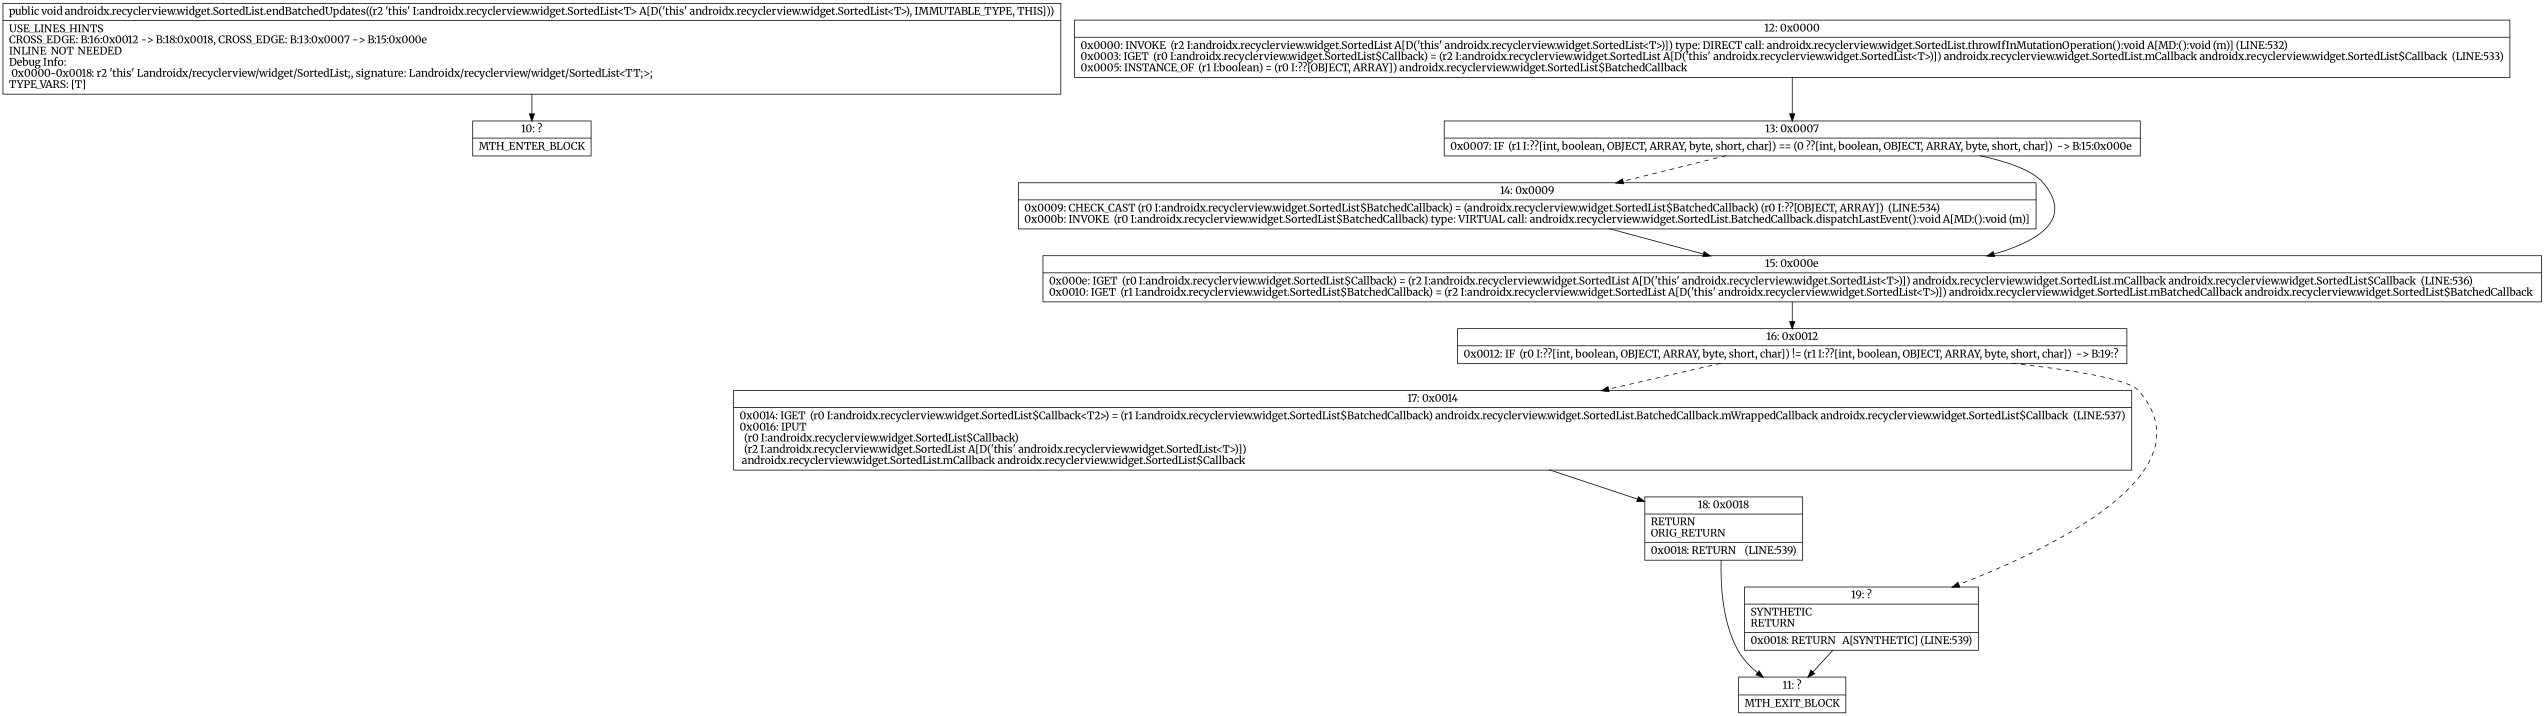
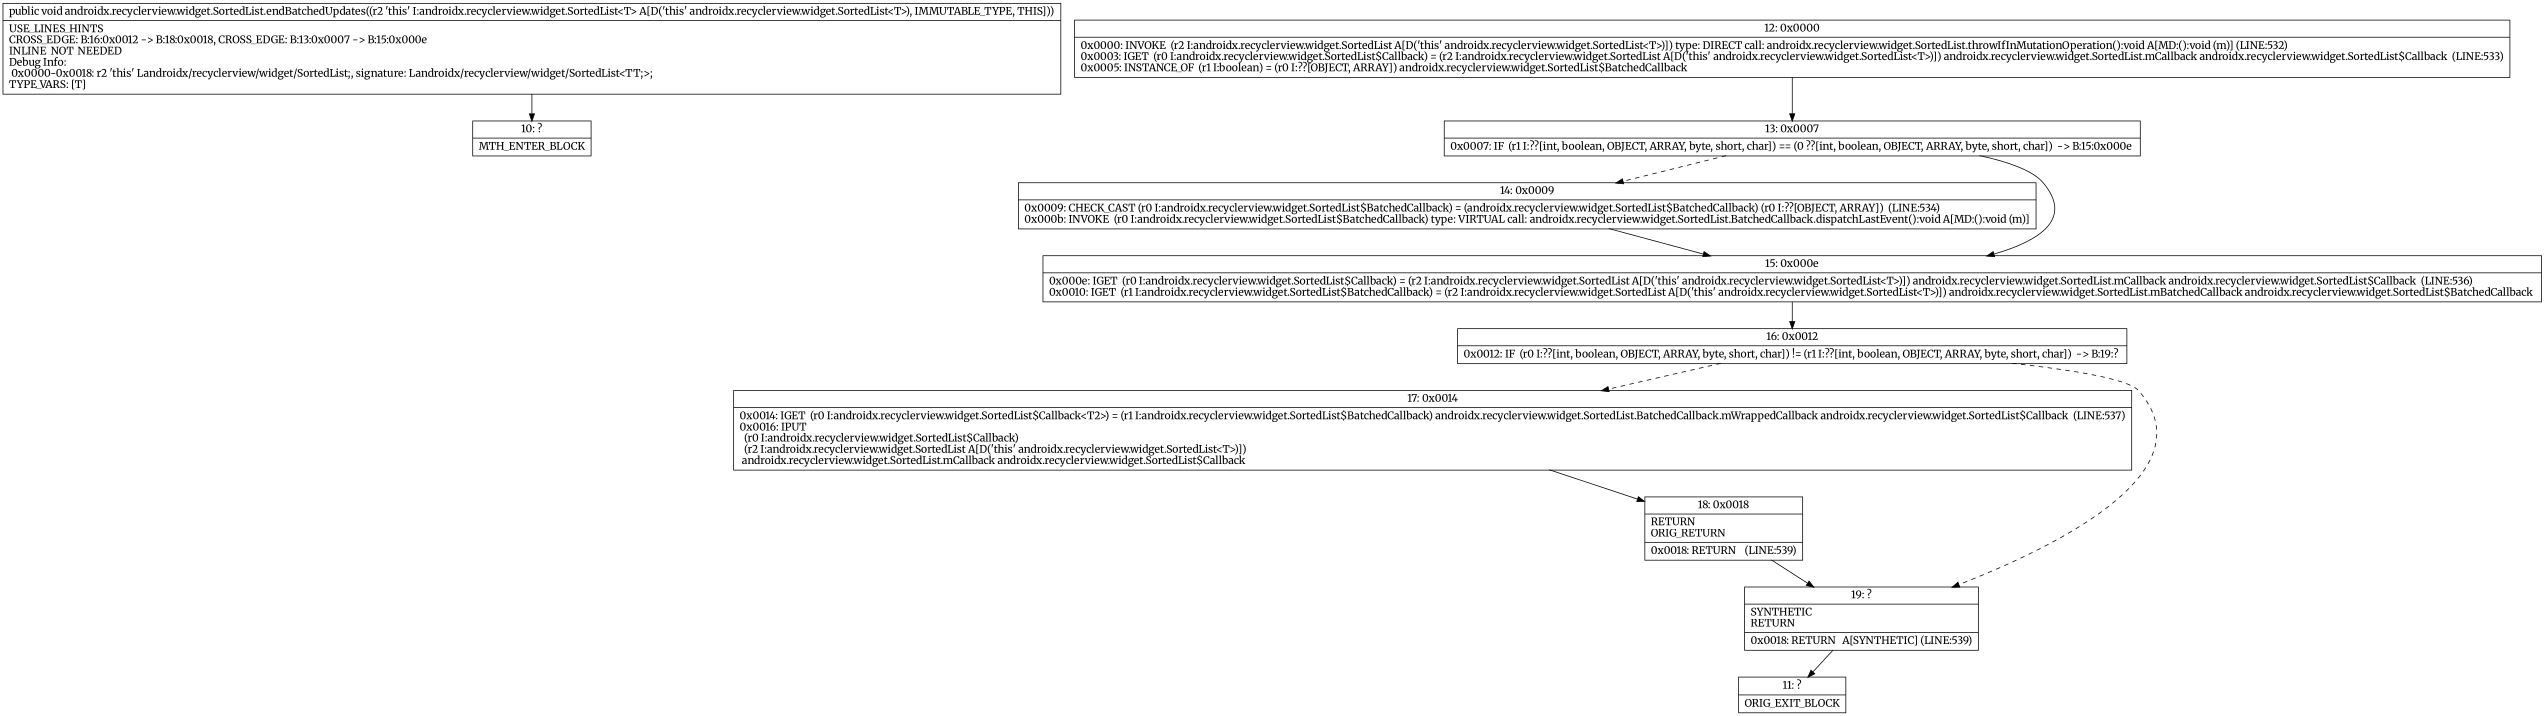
(1727, 621) -> (1789, 571)
(1792, 704) -> (1792, 704)
